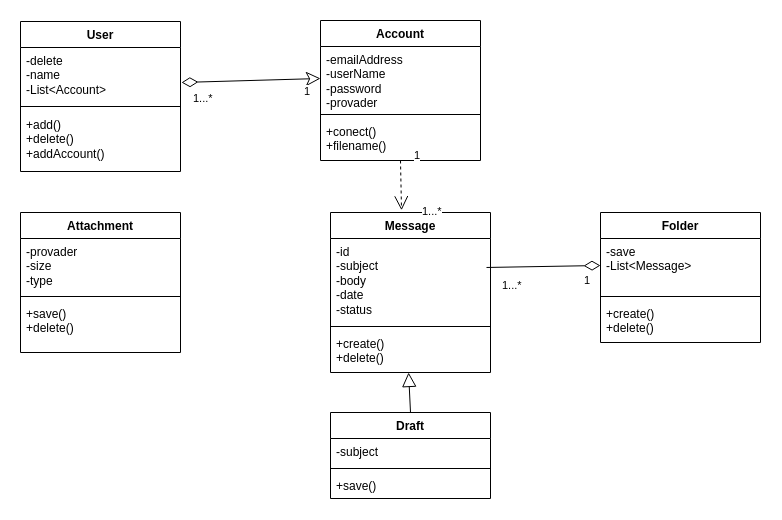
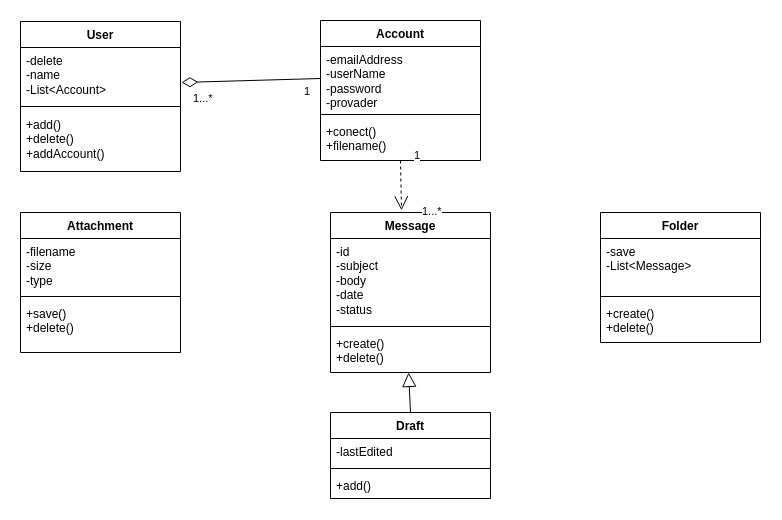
(308, 79) -> (312, 79)
(57, 267) -> (54, 267)
(536, 267) -> none
(363, 453) -> (370, 453)
(360, 487) -> (357, 487)
